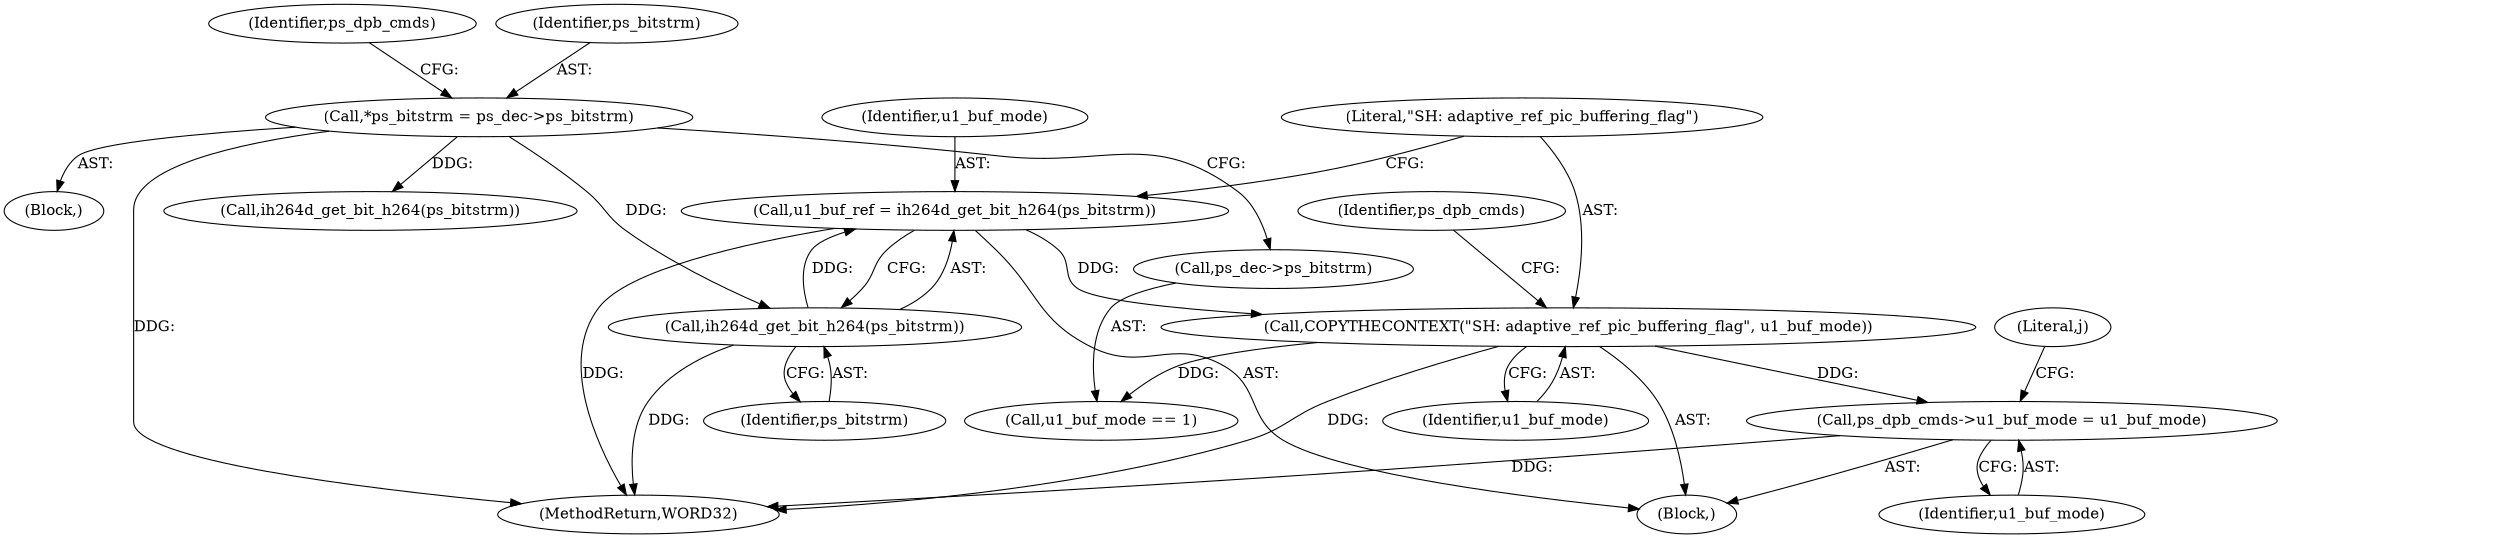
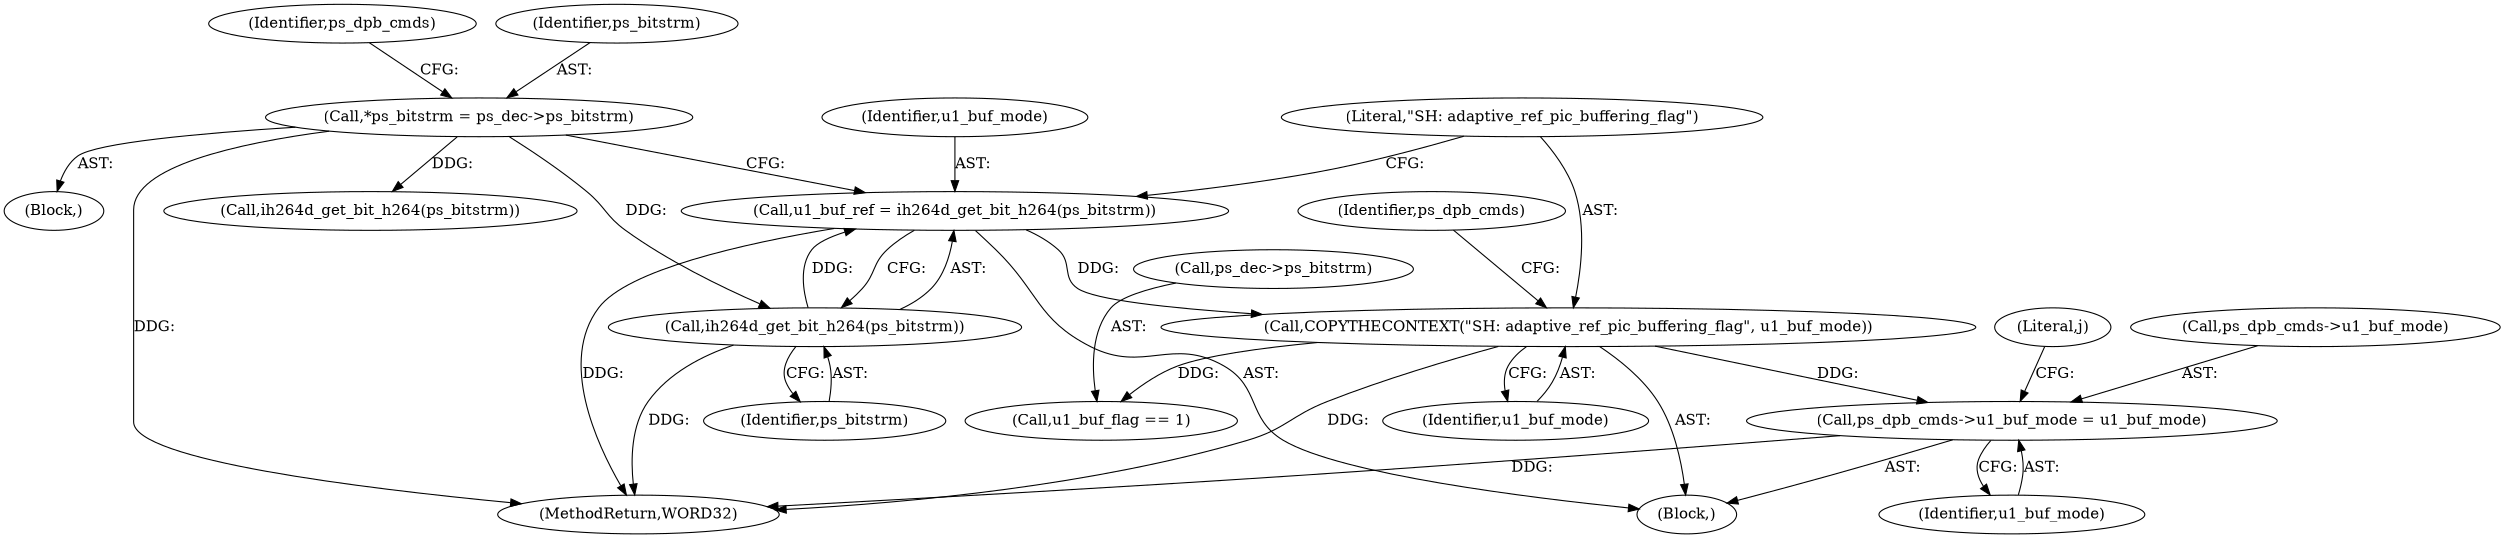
(980, 154) -> (710, 163)
none -> (2315, 327)
(1101, 421) -> (1101, 421)
